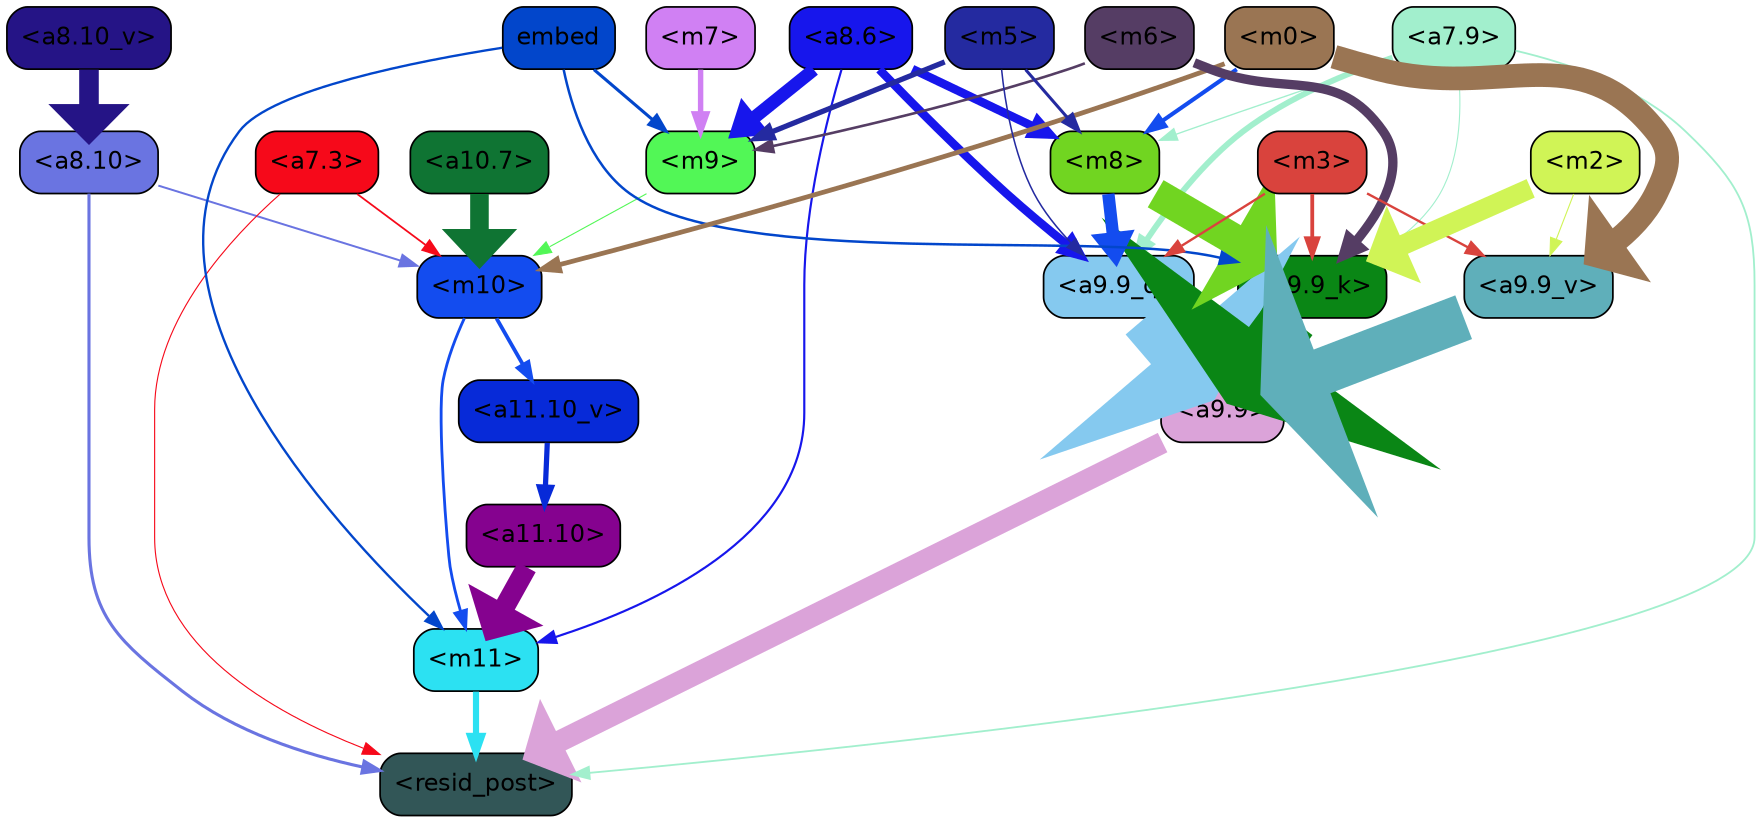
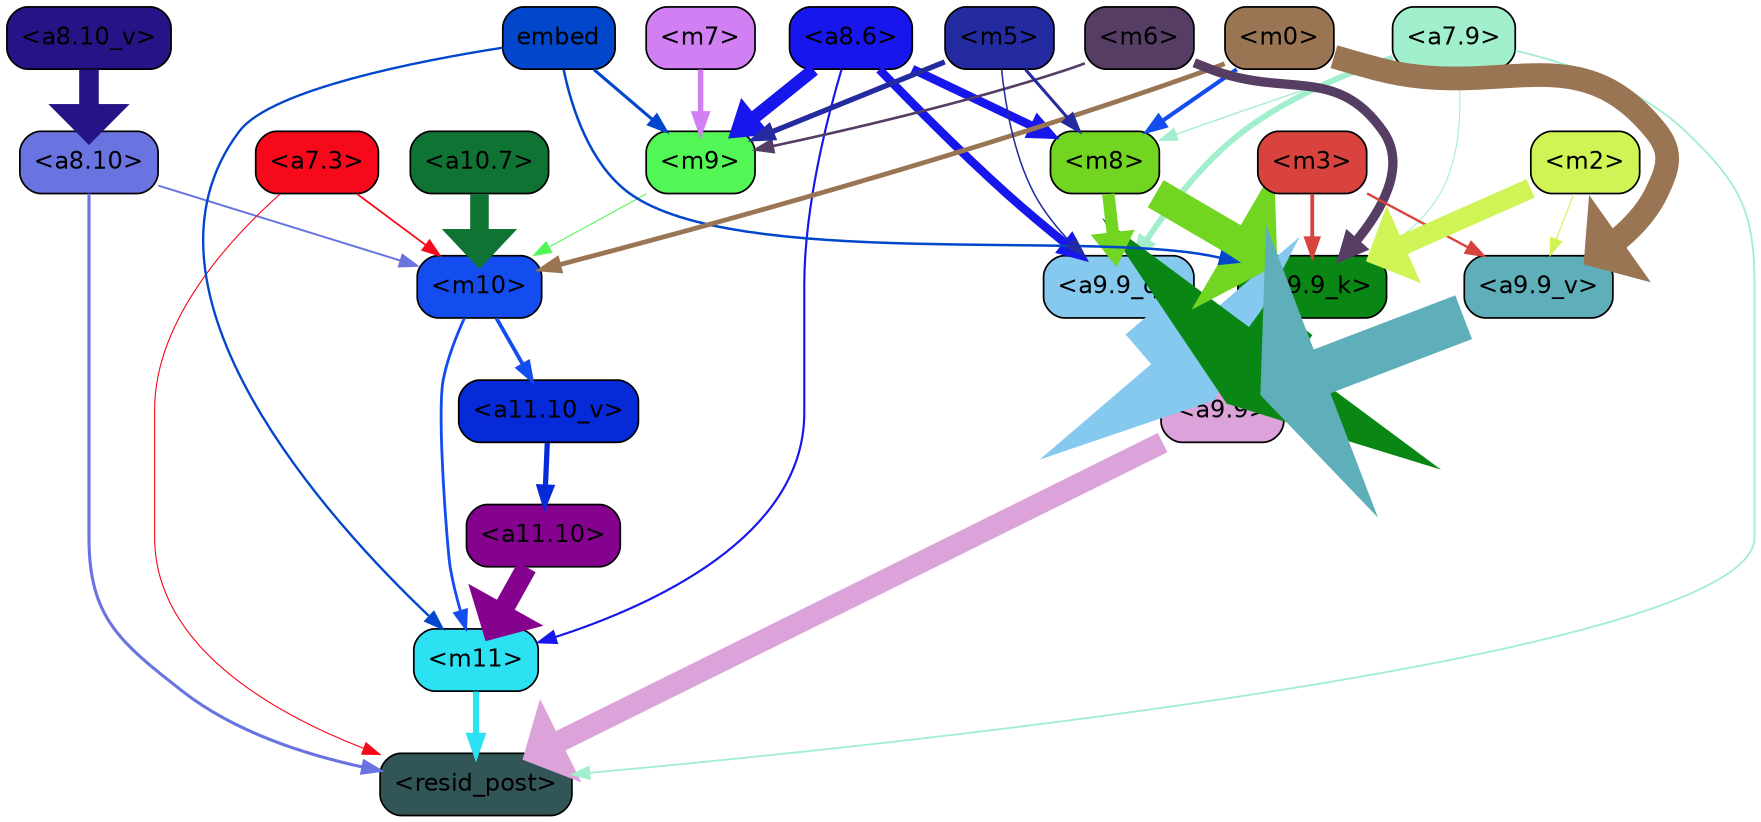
(1111, 216) -> (1111, 216)
(1223, 220) -> none
